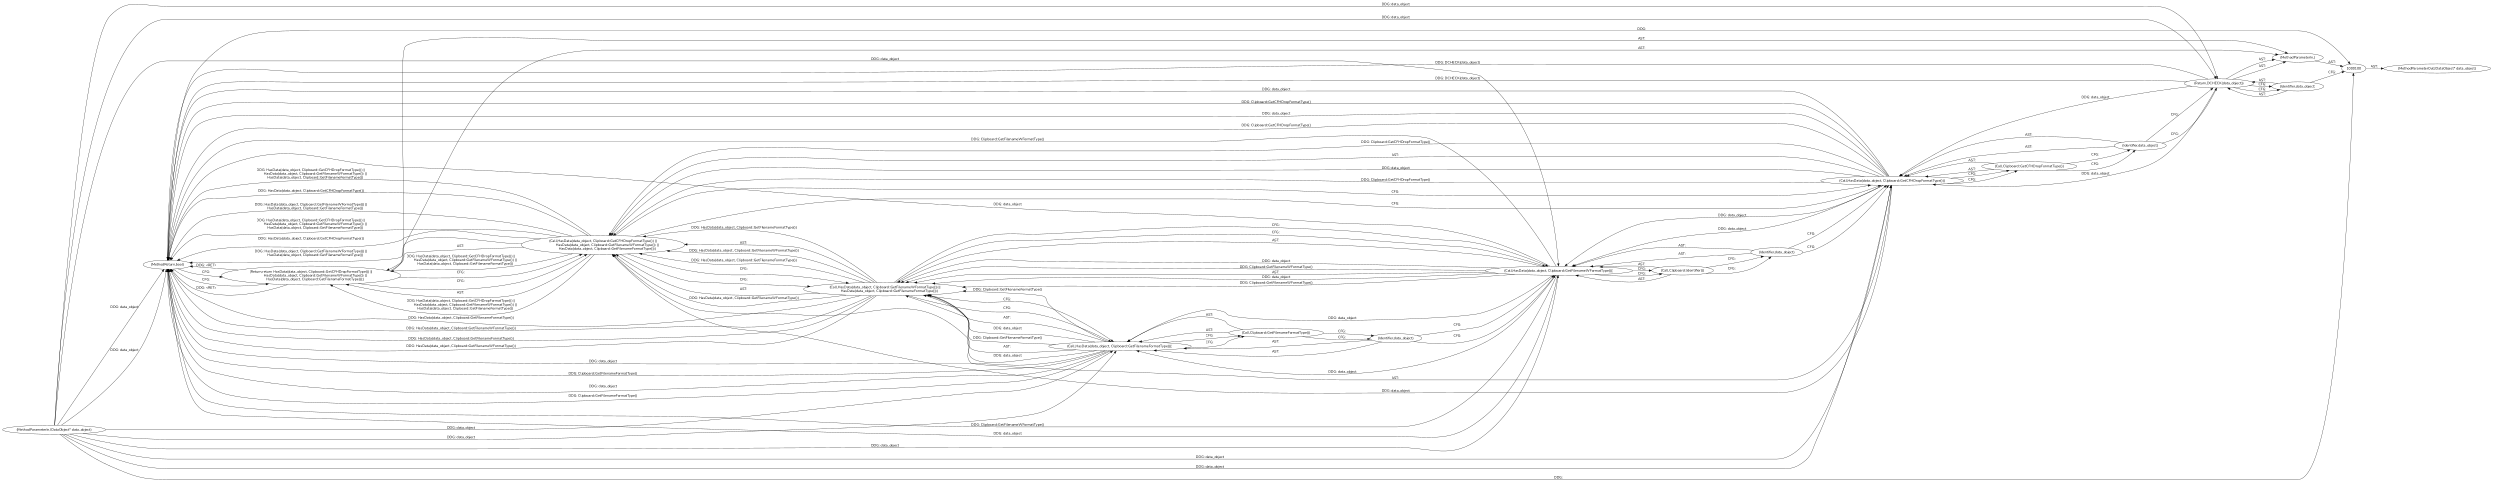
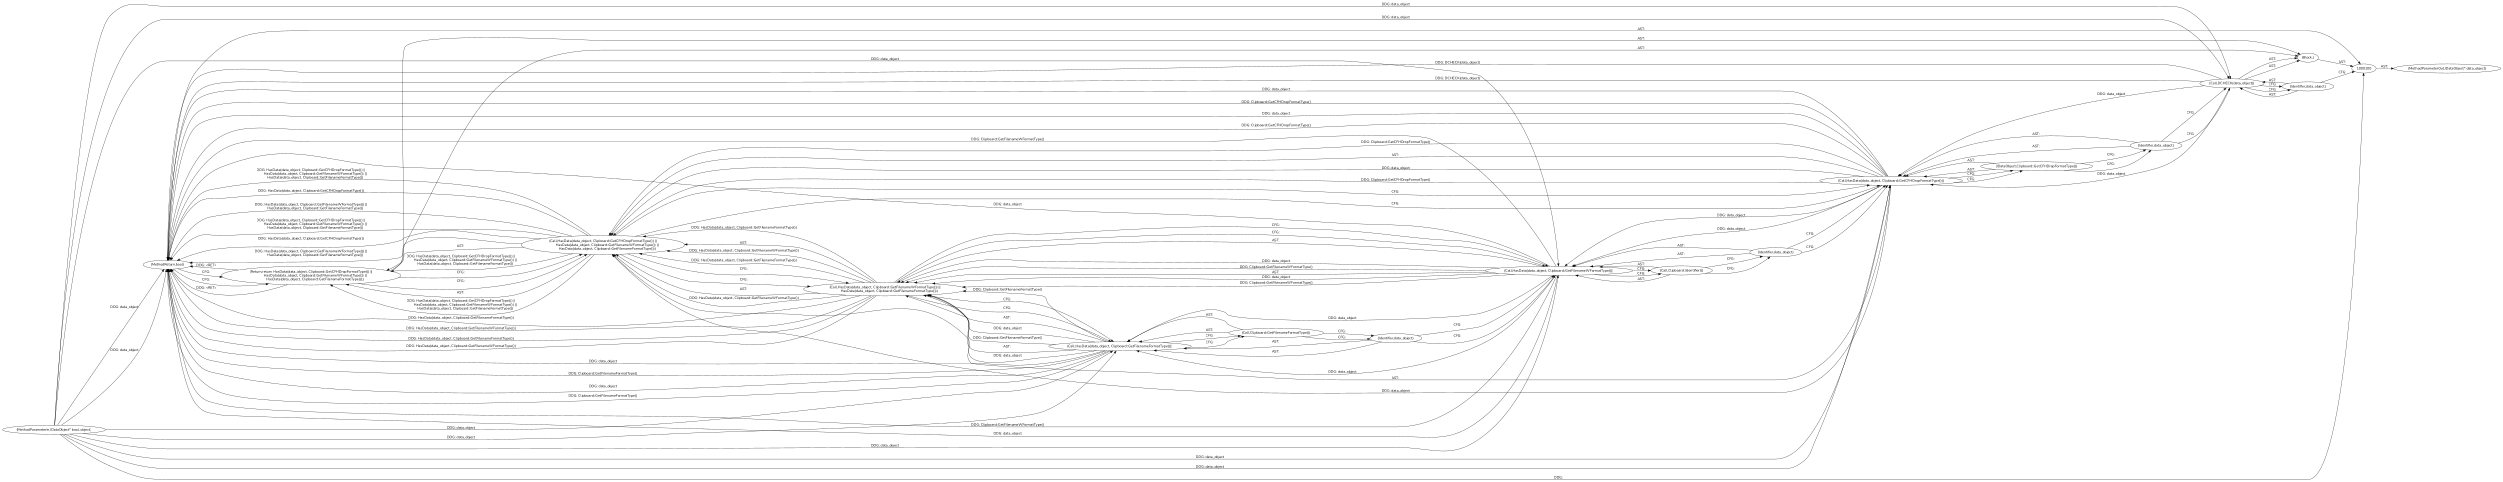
(1642, 29) -> (1642, 29)
(2298, 58) -> (2308, 58)
(2219, 83) -> (2232, 83)
(2029, 166) -> (2037, 166)
(54, 430) -> (54, 430)
